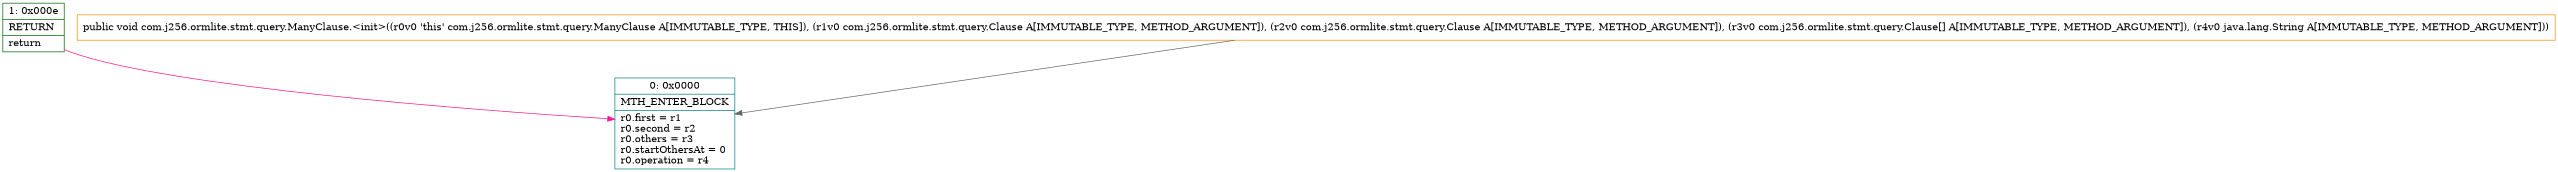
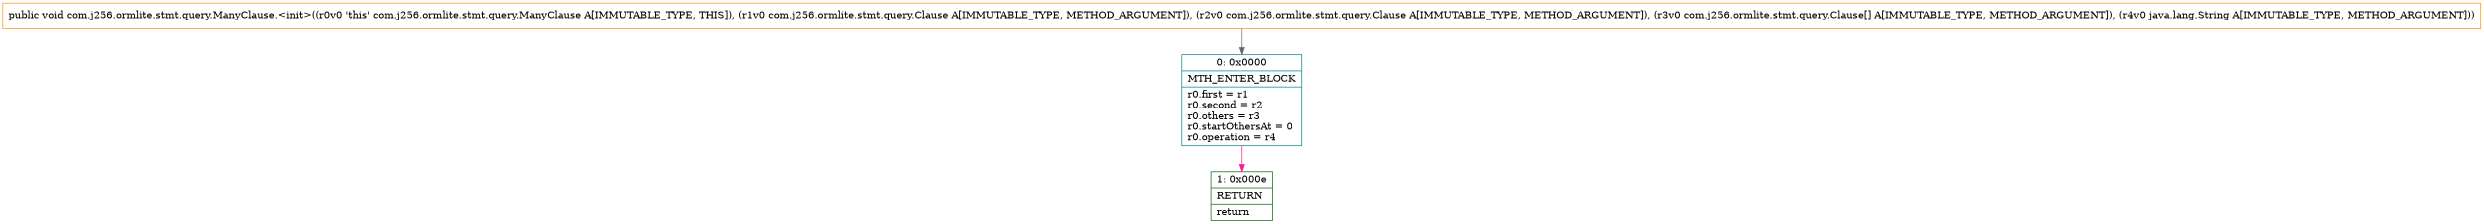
(334, 96) -> (1242, 155)
